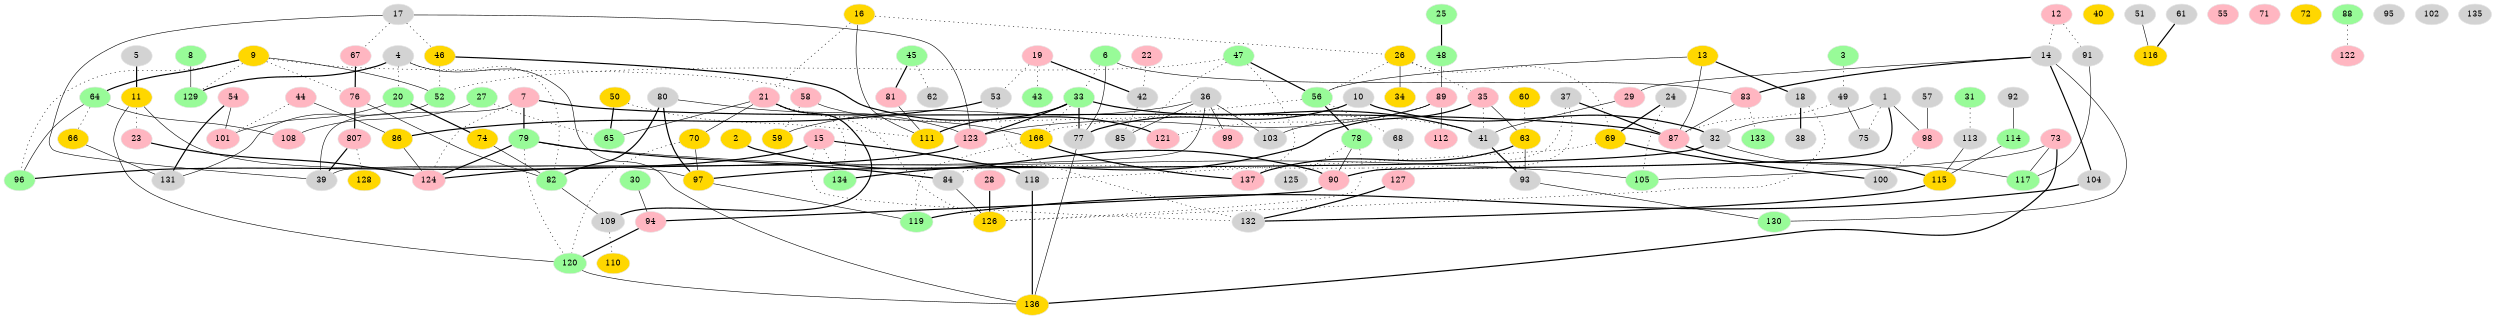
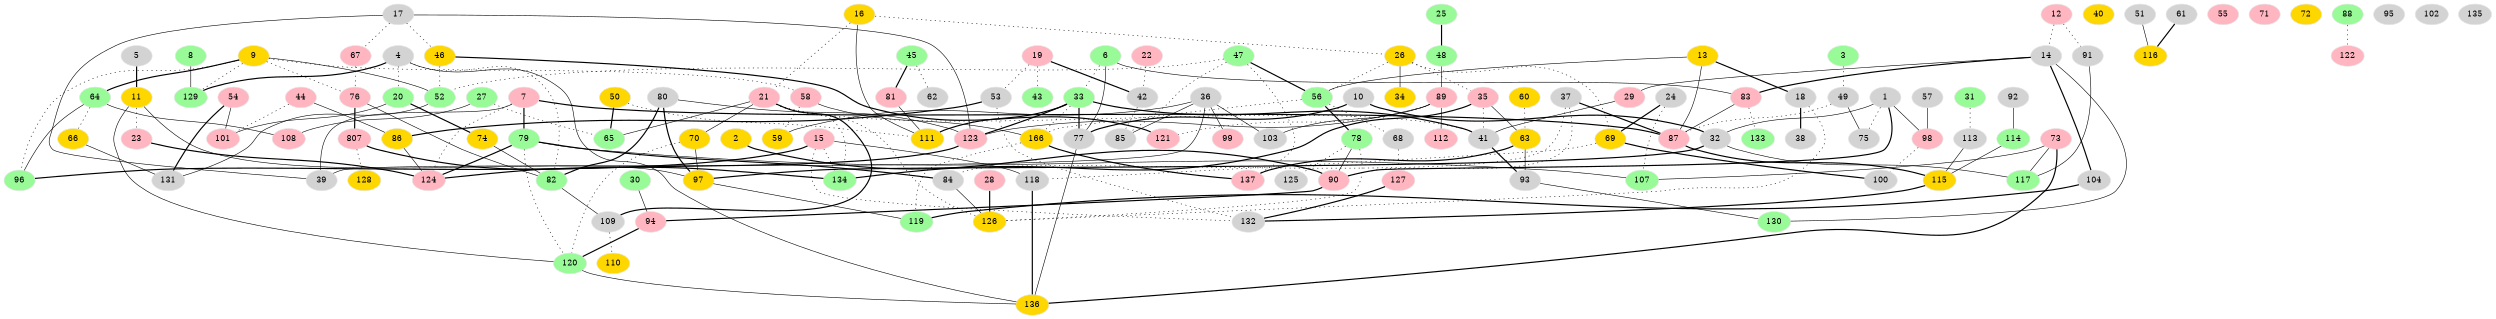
(355, 77) -> (355, 77)
(937, 156) -> (937, 156)
(338, 160) -> (709, 170)
(1642, 180) -> (1642, 180)
